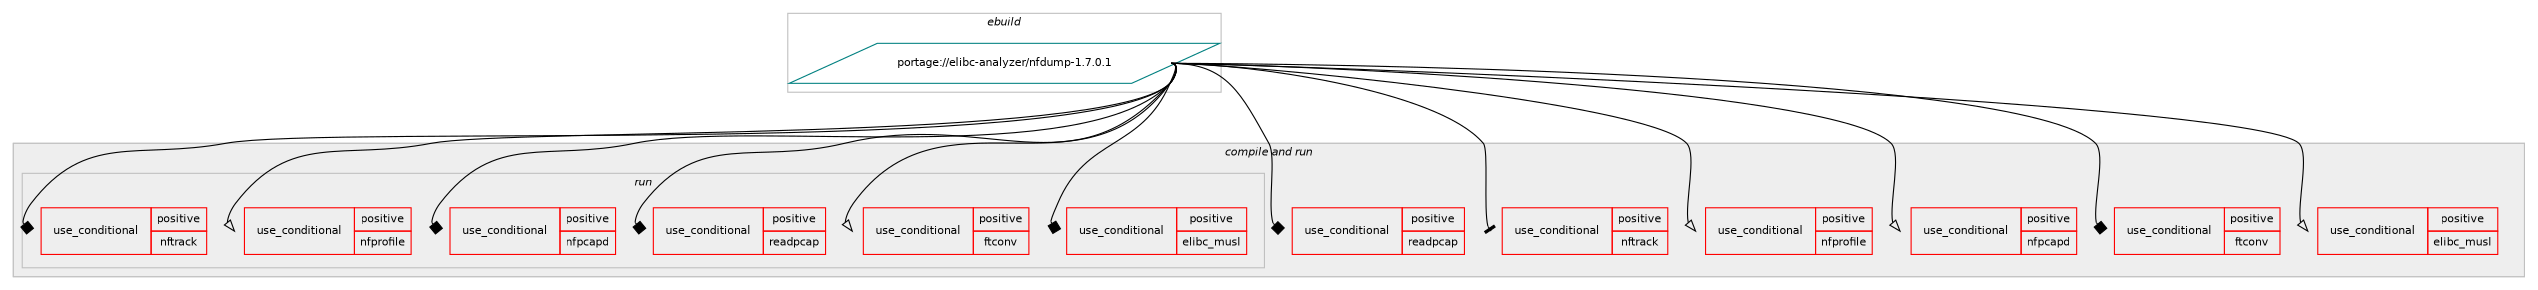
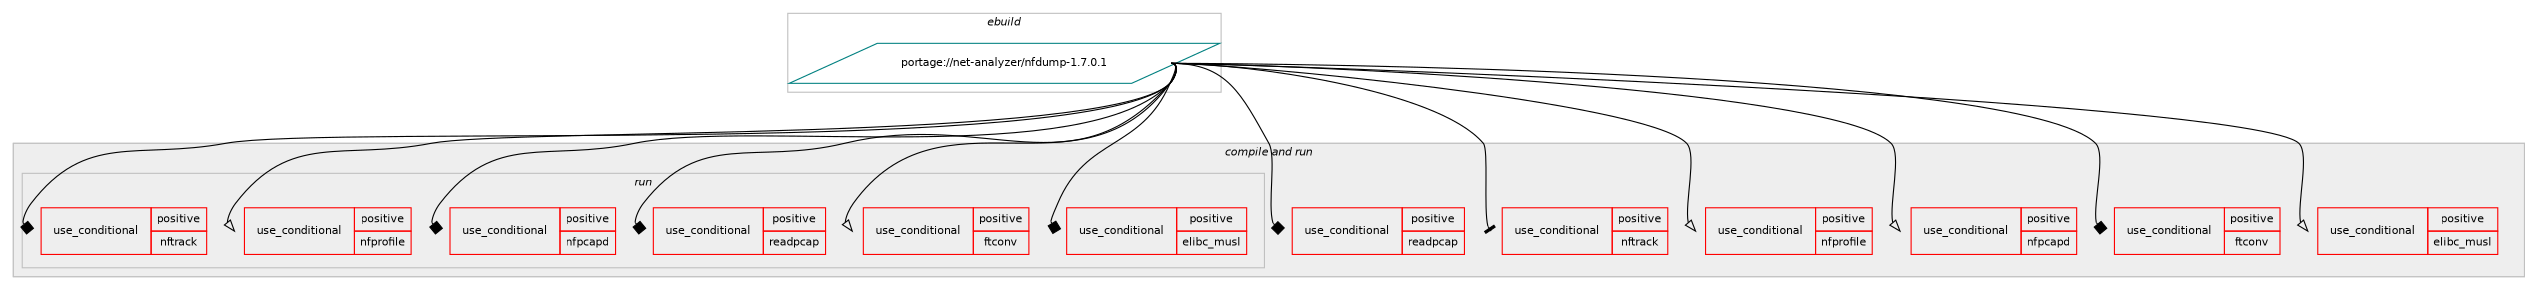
(1004, 63) -> (1004, 63)
